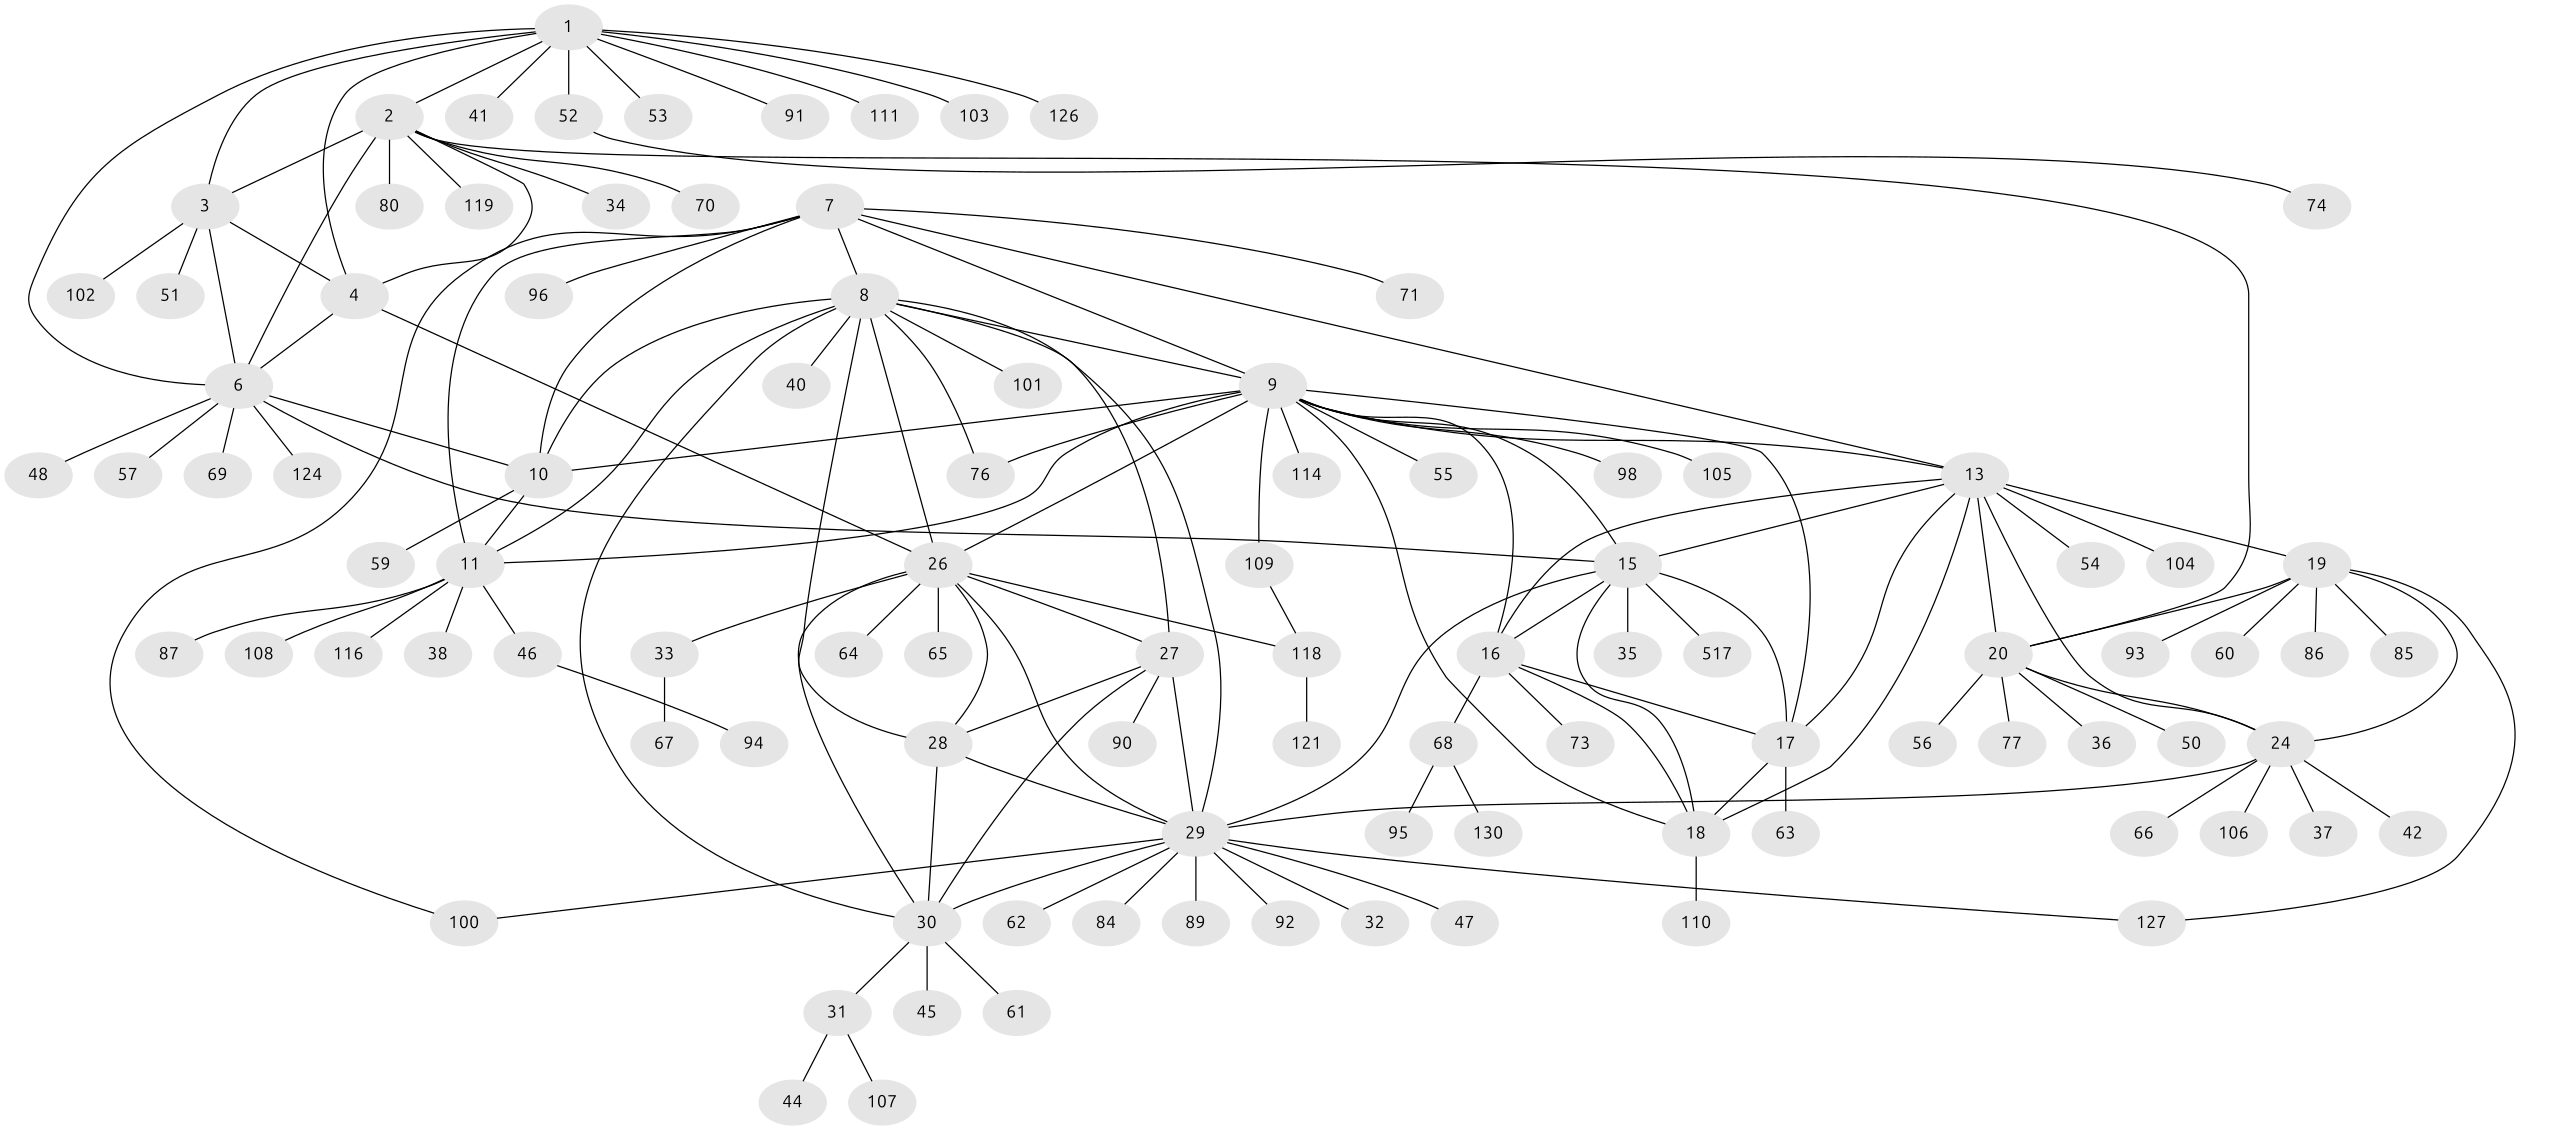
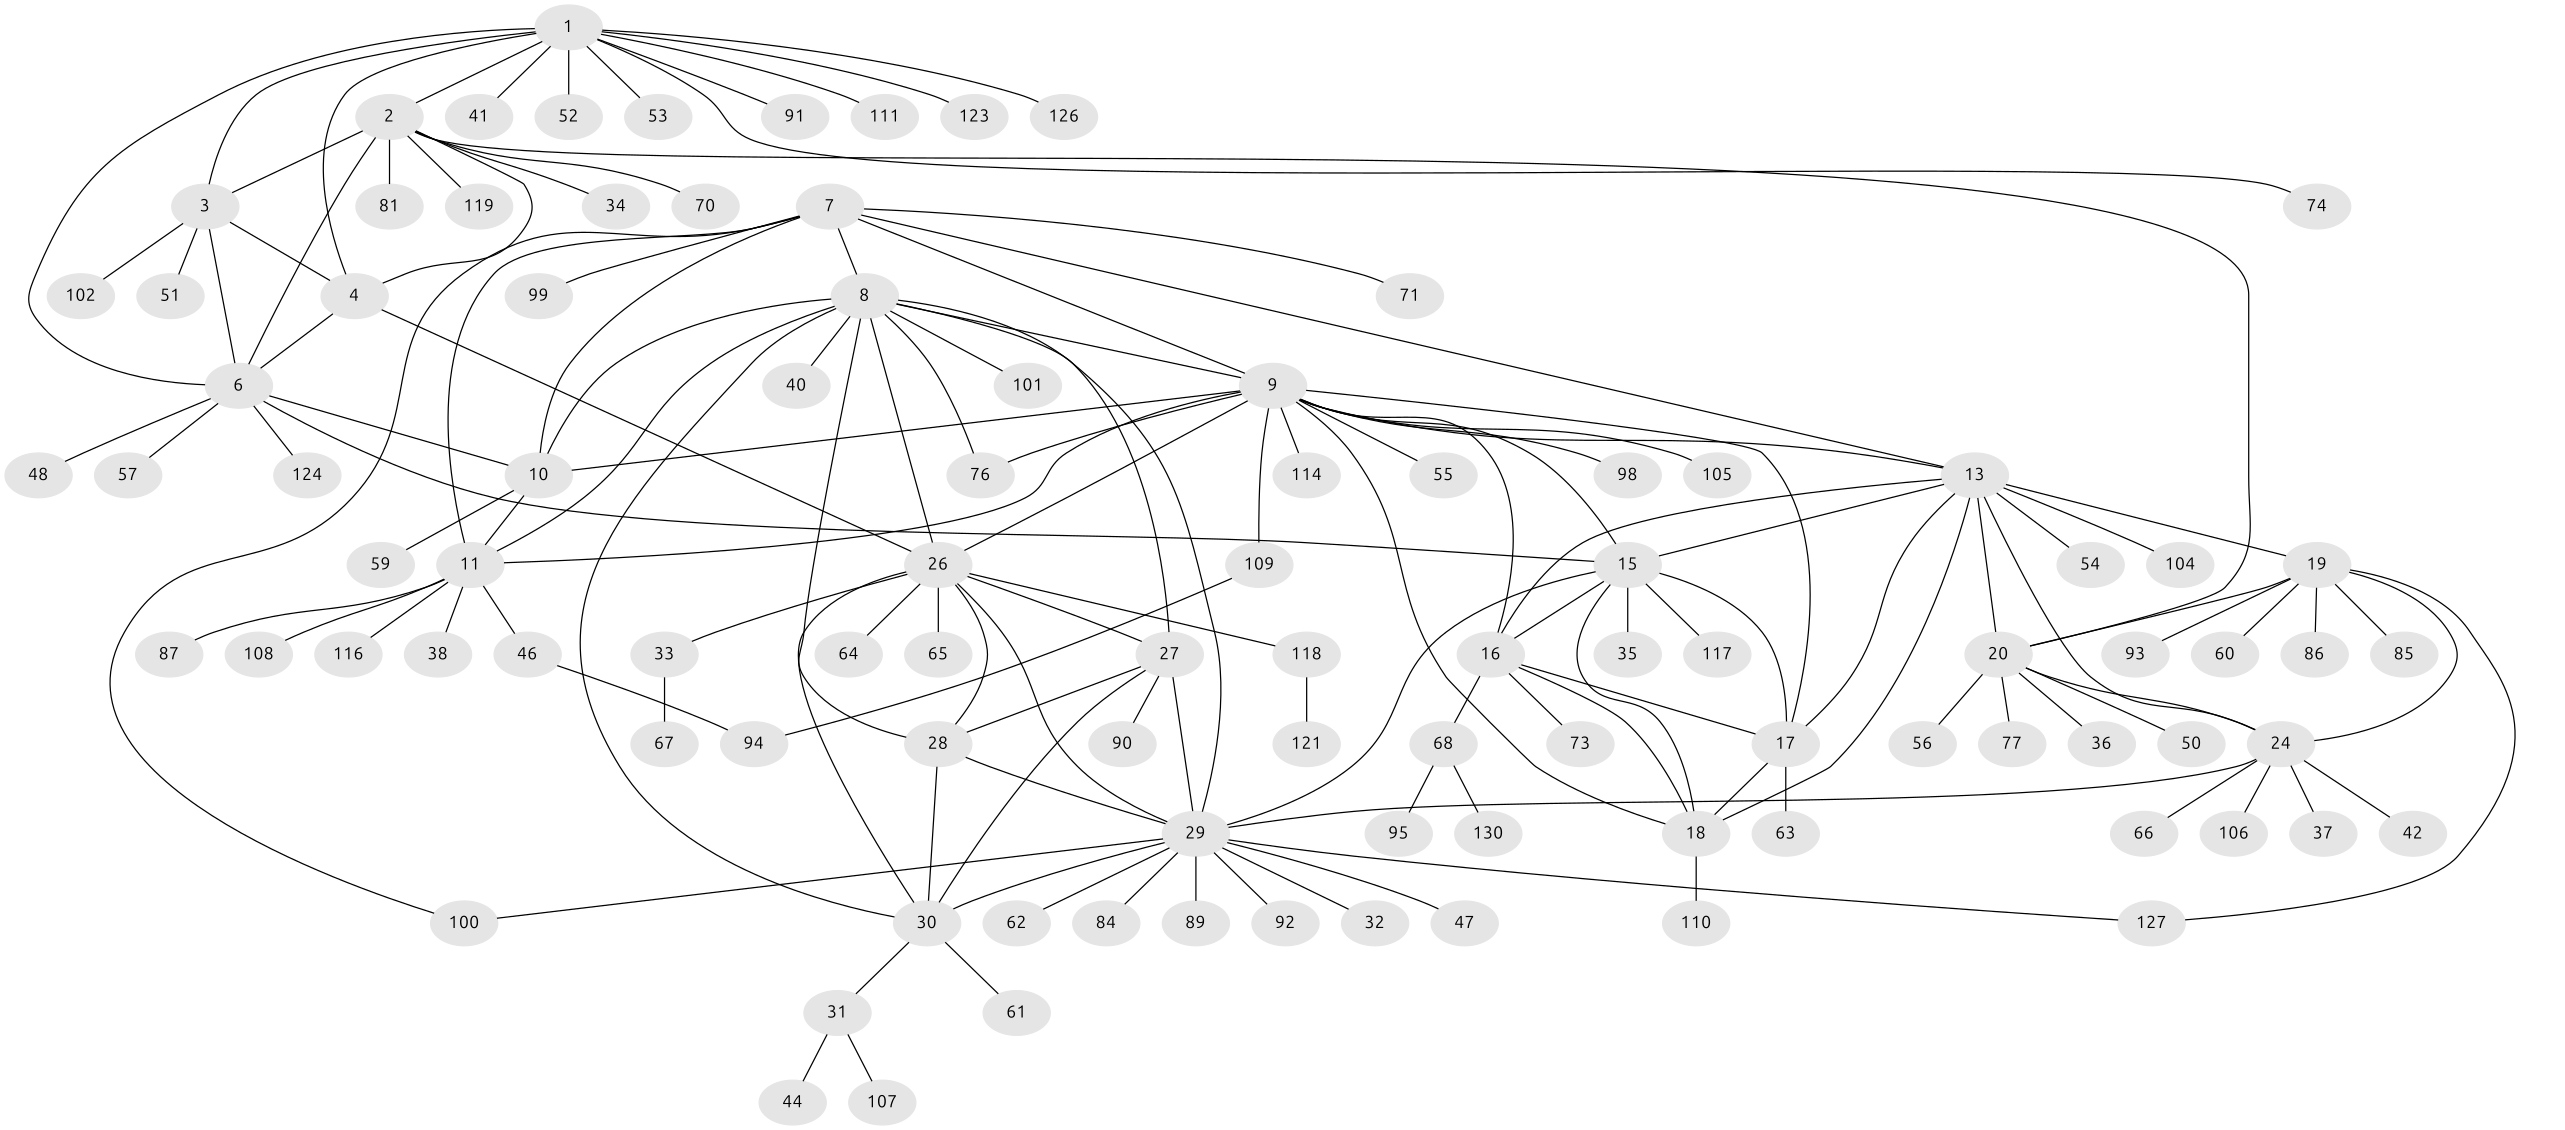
(974, 117) -> (974, 117)
(1314, 168) -> (1428, 173)
(390, 207) -> (390, 207)
(539, 296) -> (539, 296)
(218, 475) -> none
(1283, 610) -> (1012, 667)
(1717, 655) -> (1717, 655)
(927, 1013) -> none
